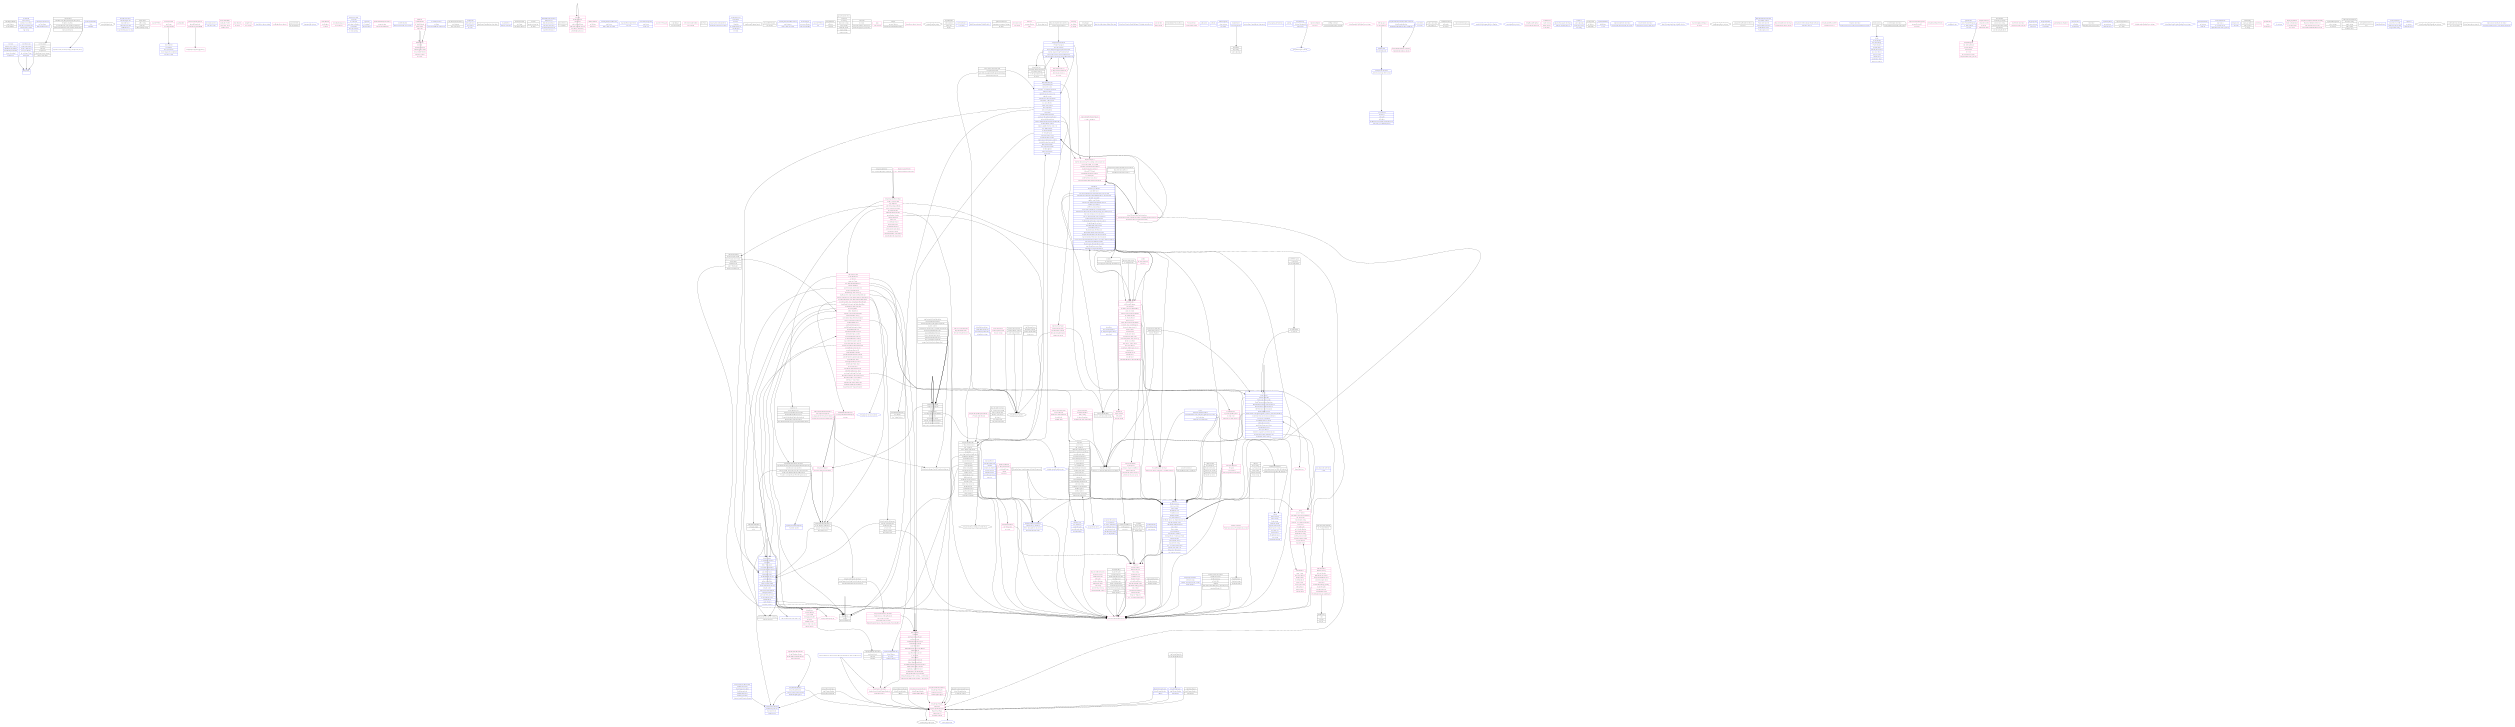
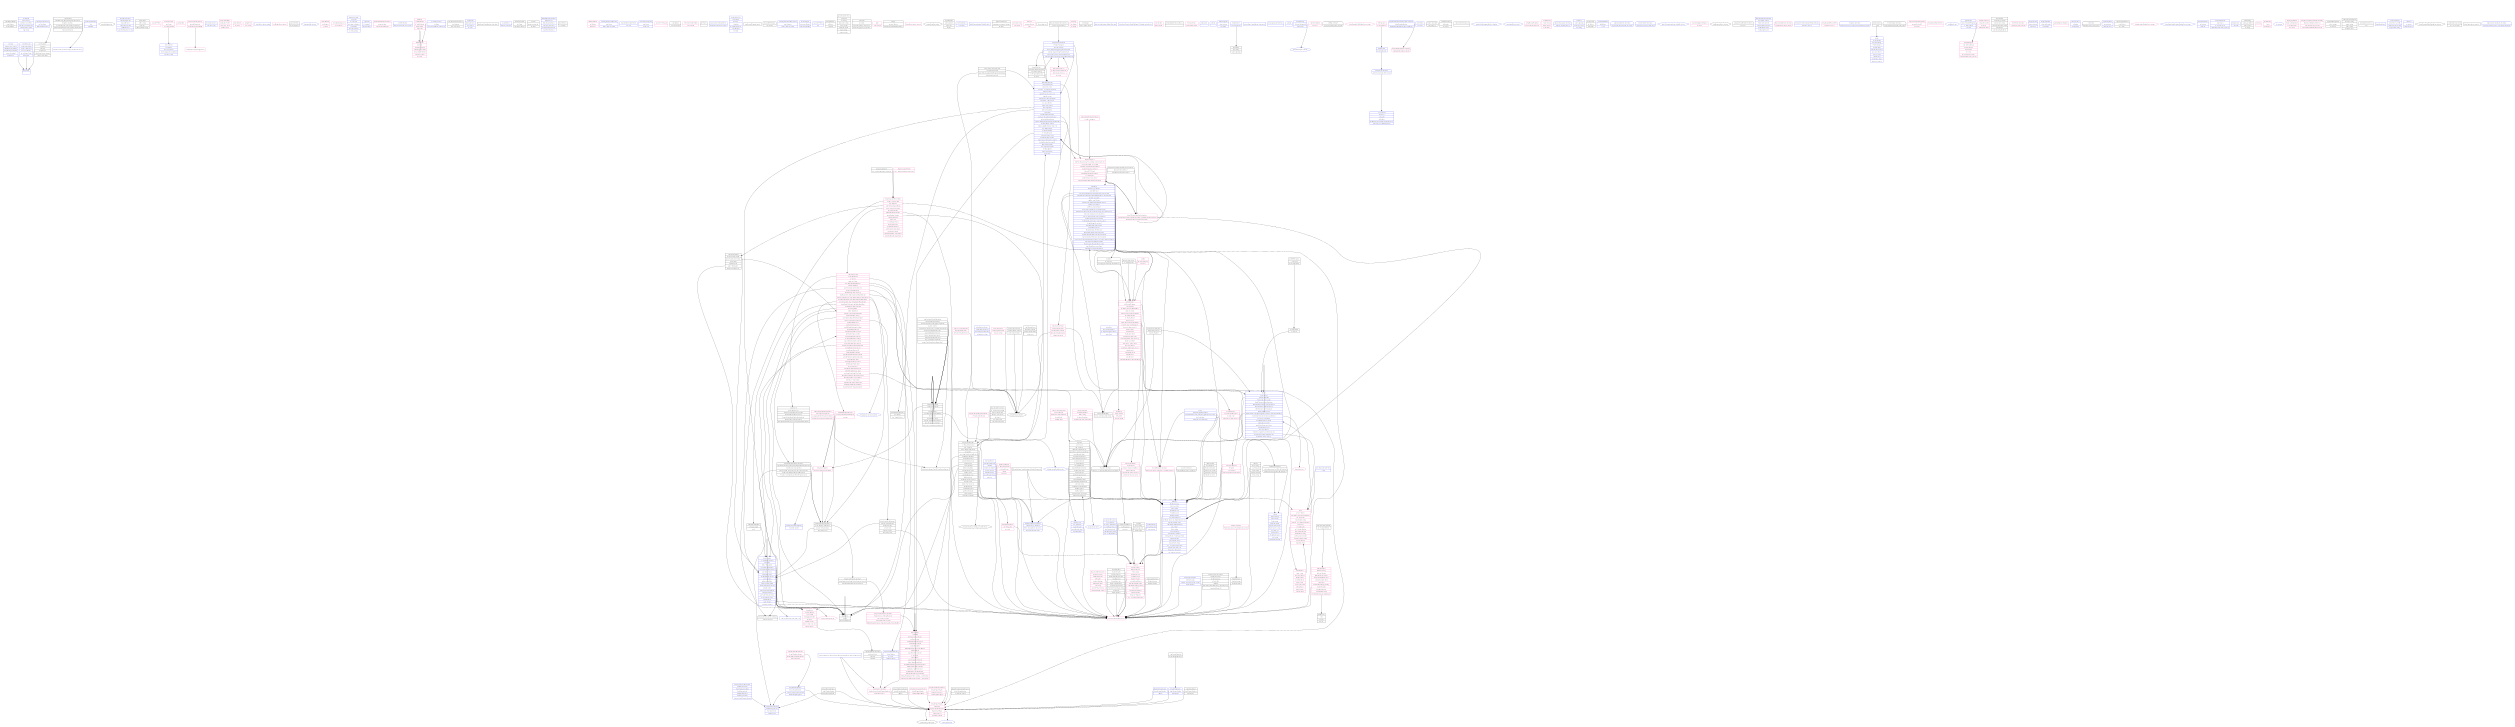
(577, 24) -> none
